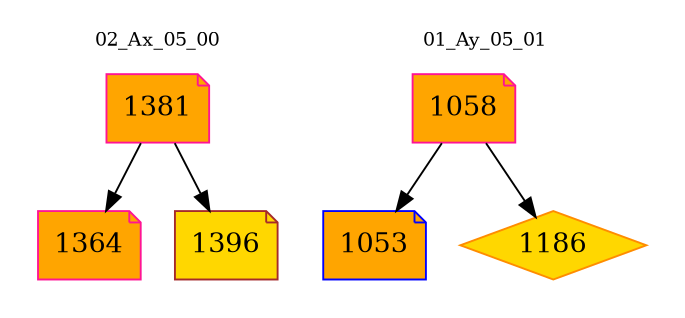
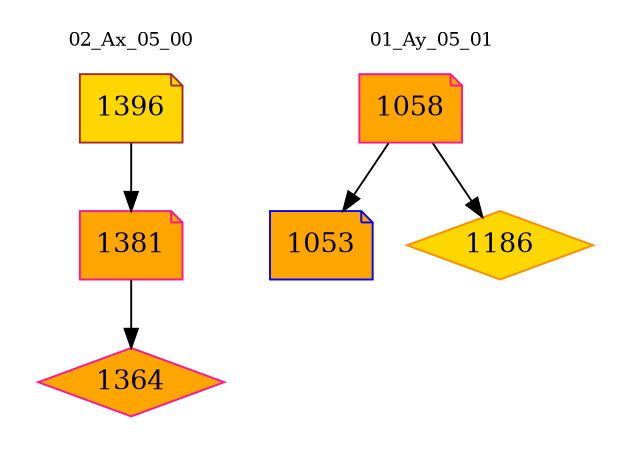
(188, 168) -> (131, 168)
(89, 245) -> (131, 382)
